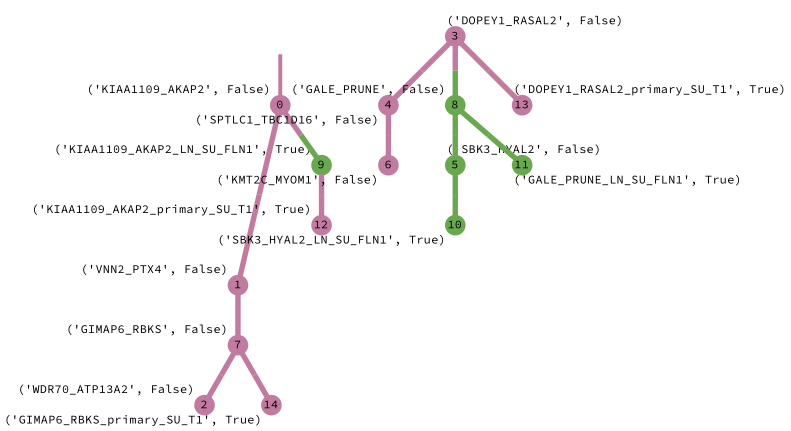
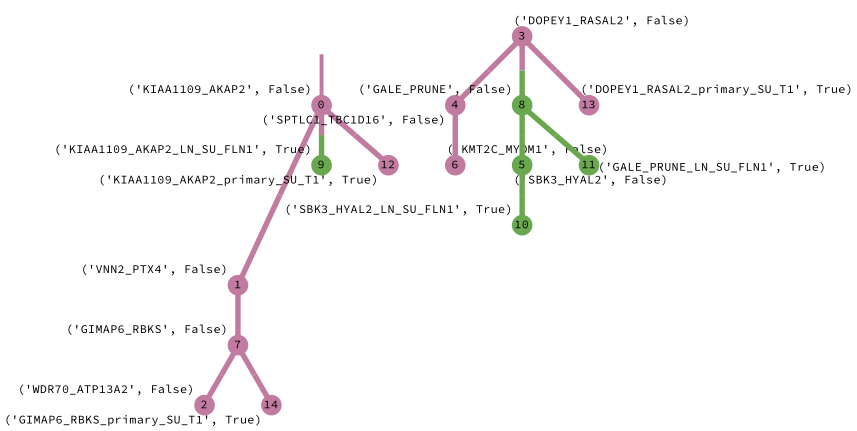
(322, 195) -> (355, 135)
